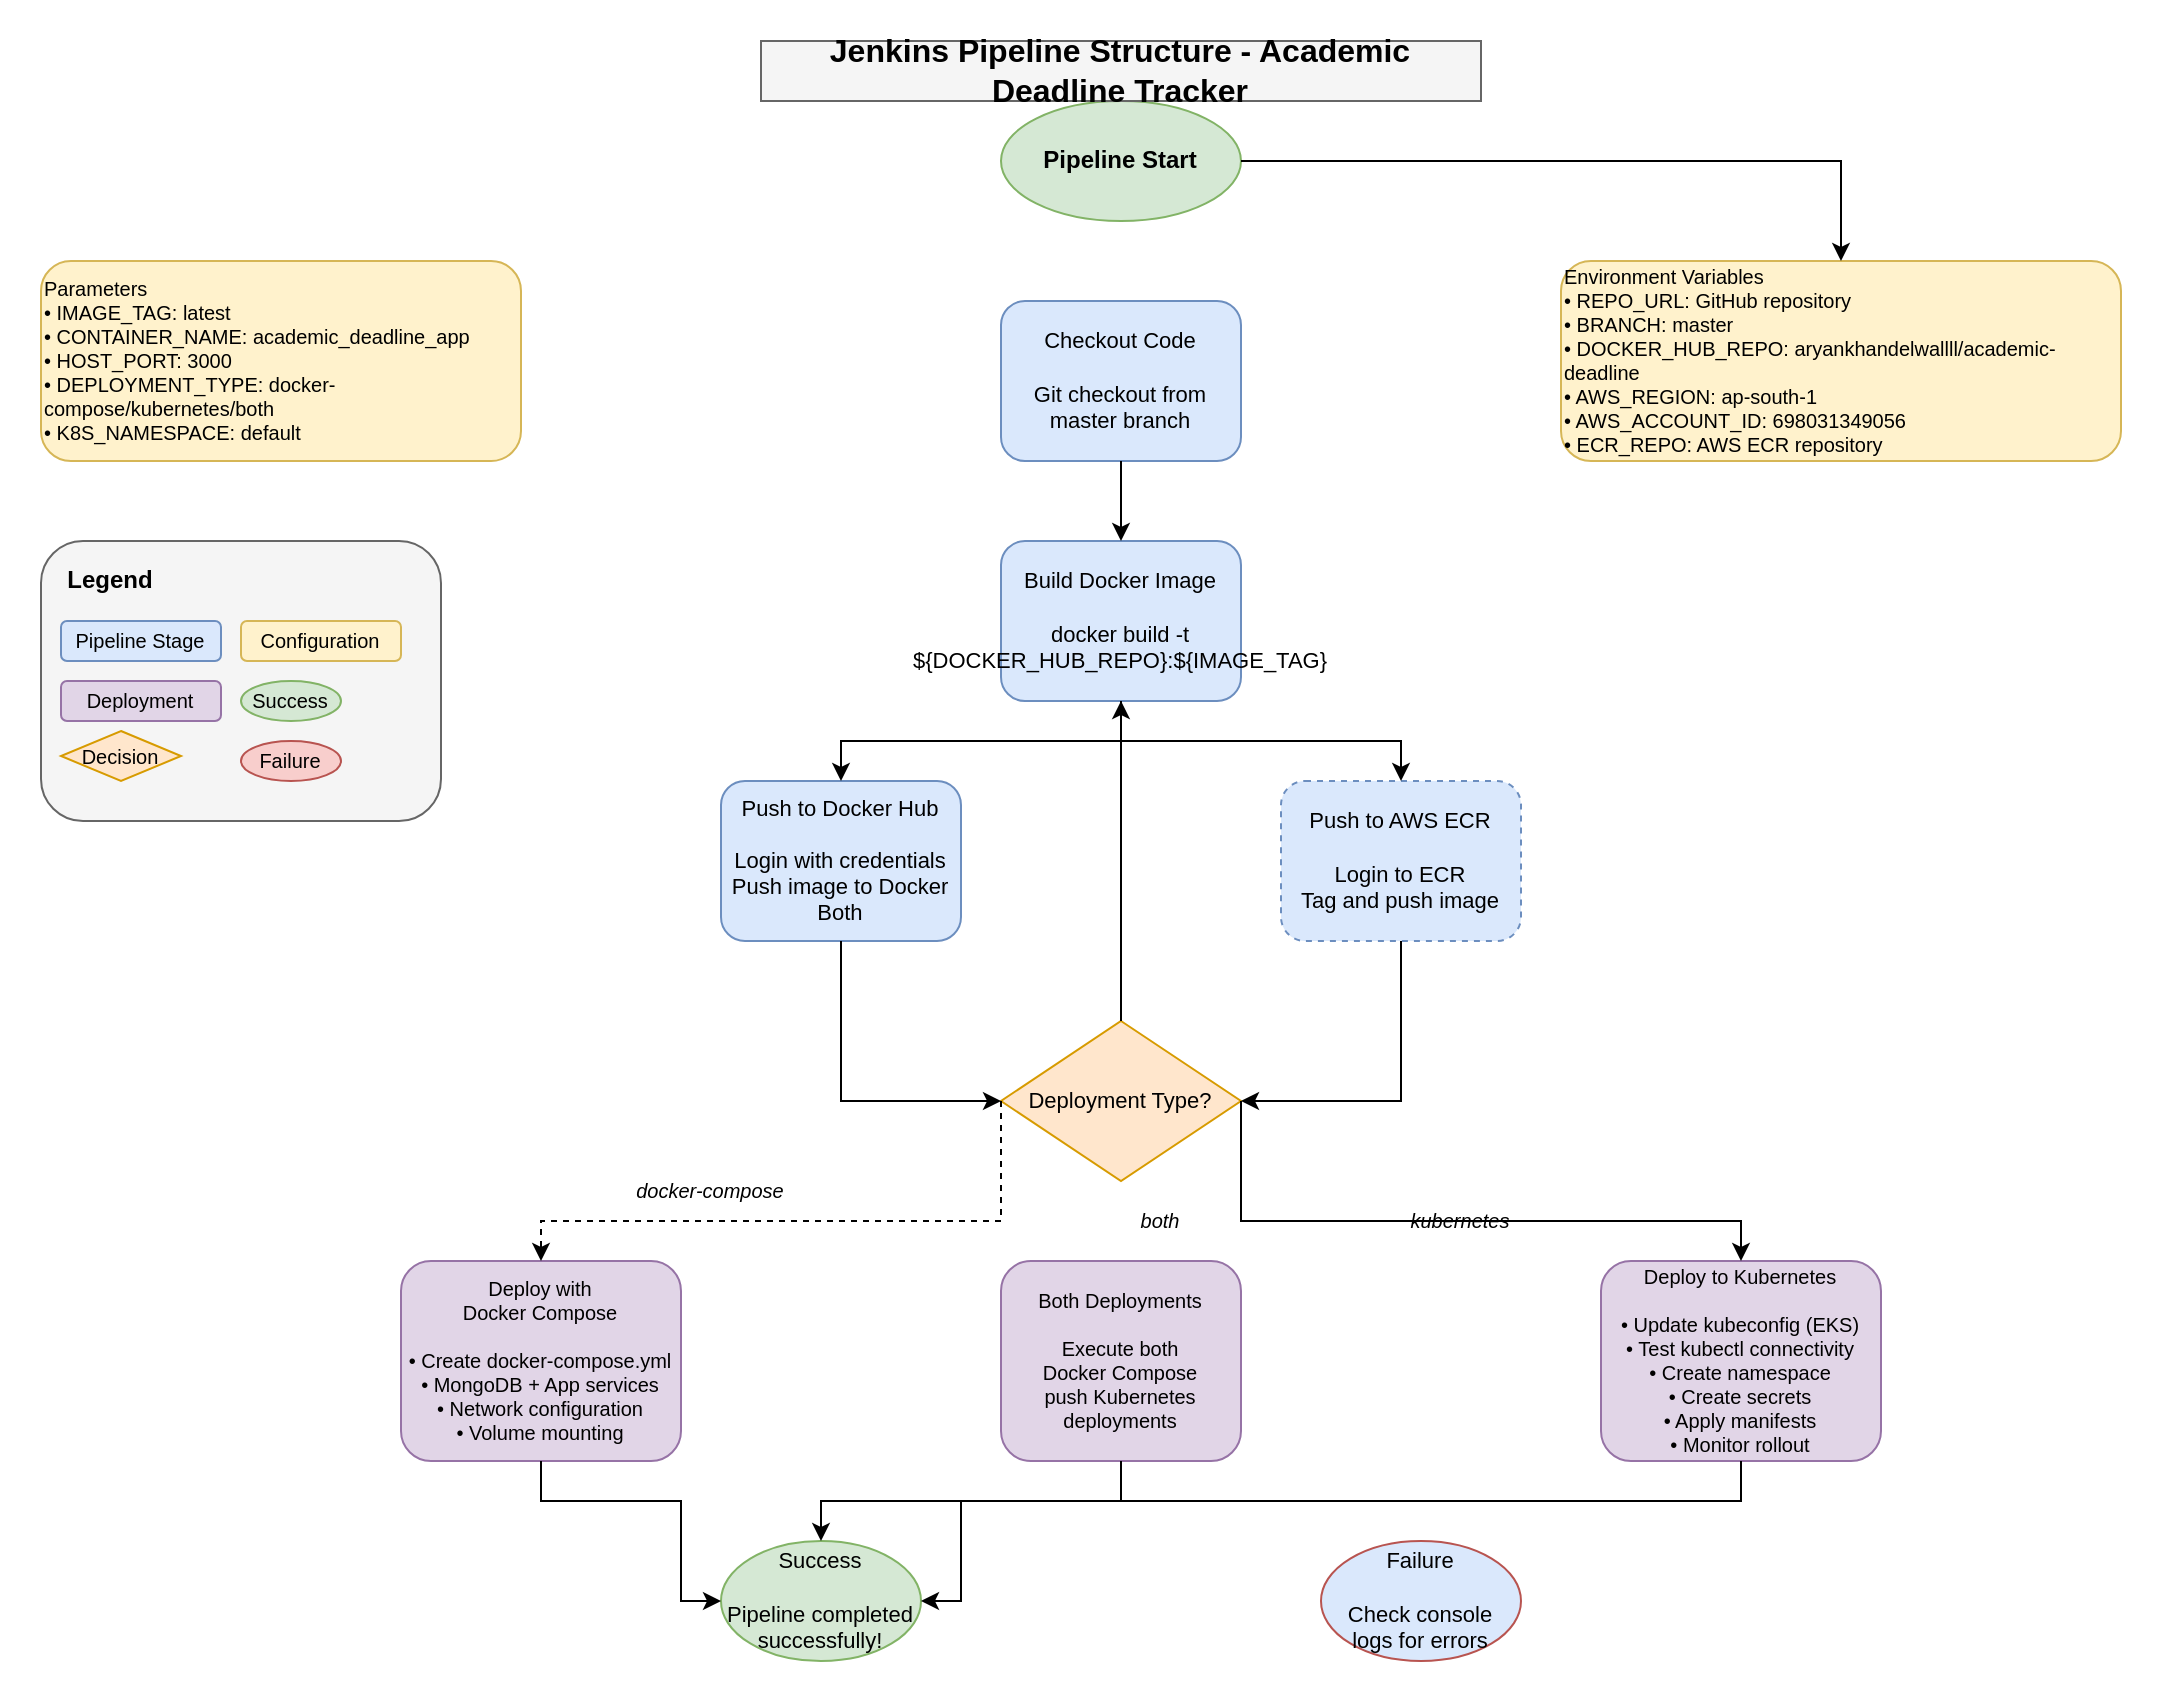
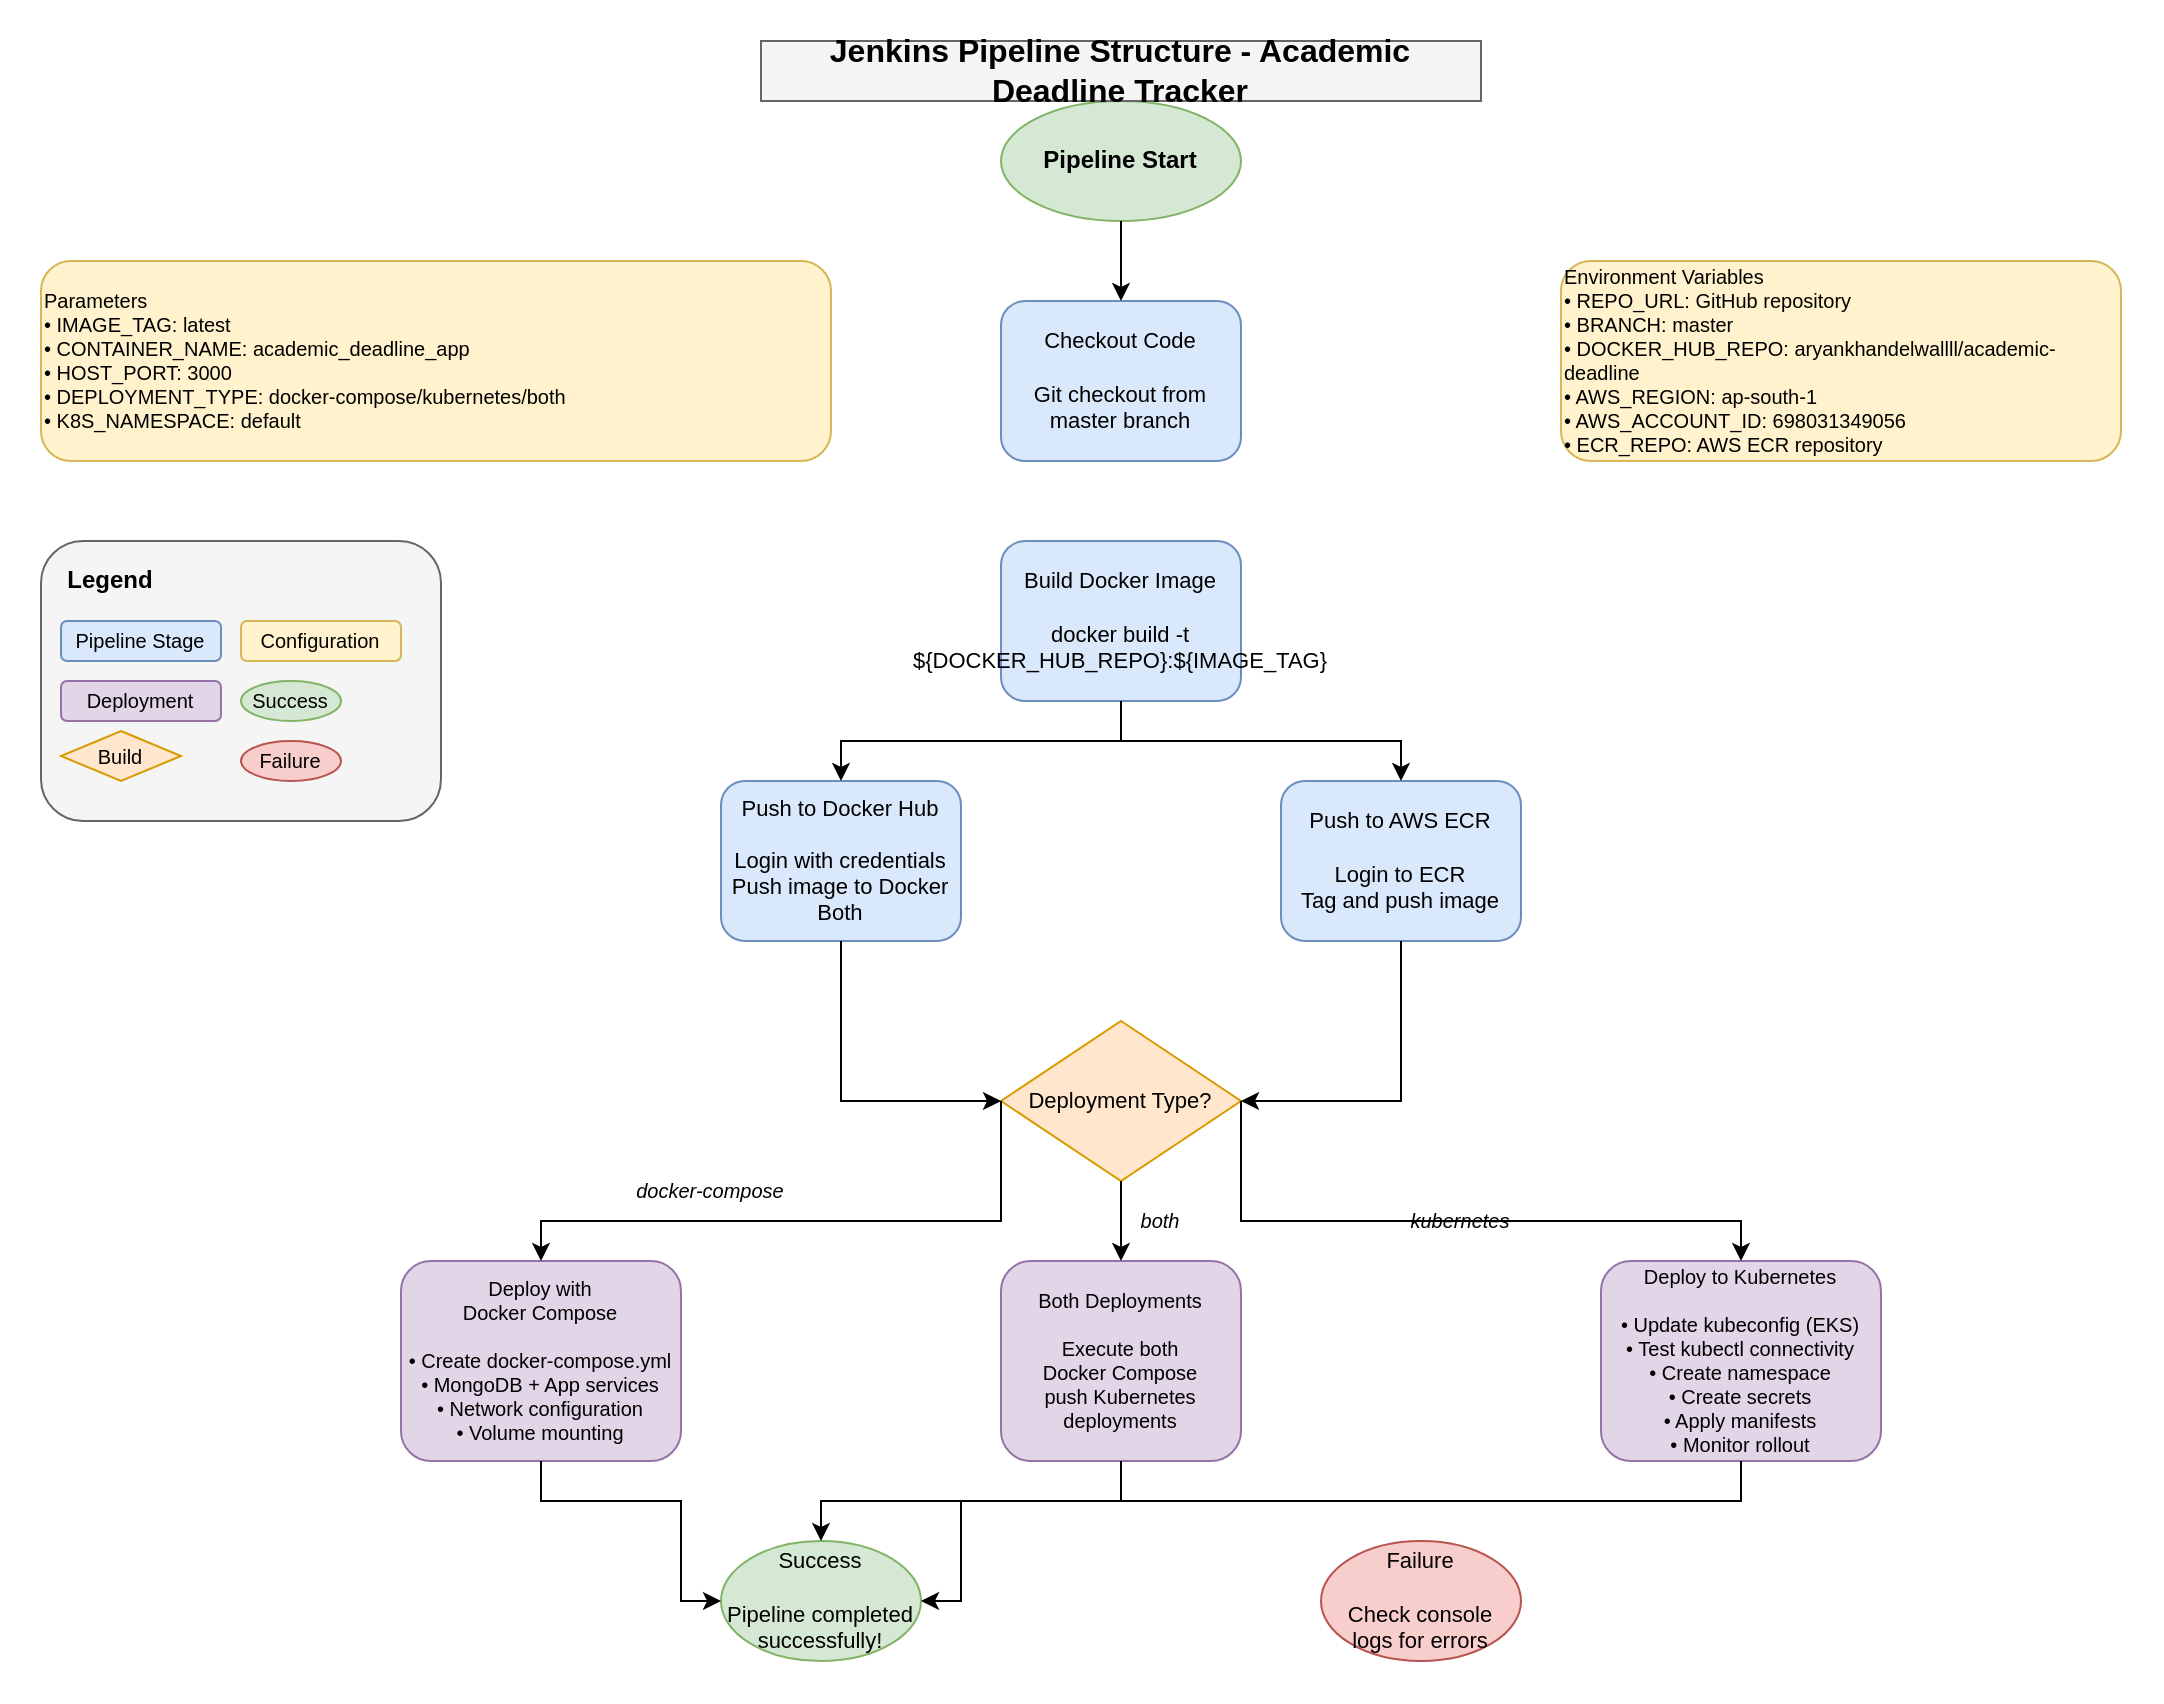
(1584, 161) -> (1121, 254)
(281, 361) -> (436, 361)
(1121, 494) -> none
(121, 757) -> (121, 757)
(1401, 861) -> (1401, 861)
(1121, 883) -> (1121, 1214)
(819, 1221) -> (819, 1221)
(1421, 1601) -> (1421, 1601)
